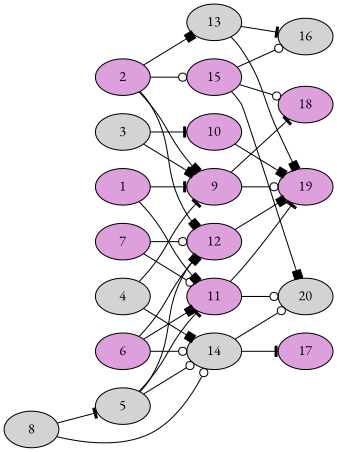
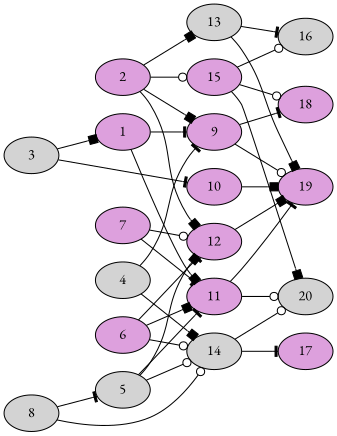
(161, 155) -> (72, 145)
(165, 267) -> (166, 259)
(166, 301) -> (167, 290)
